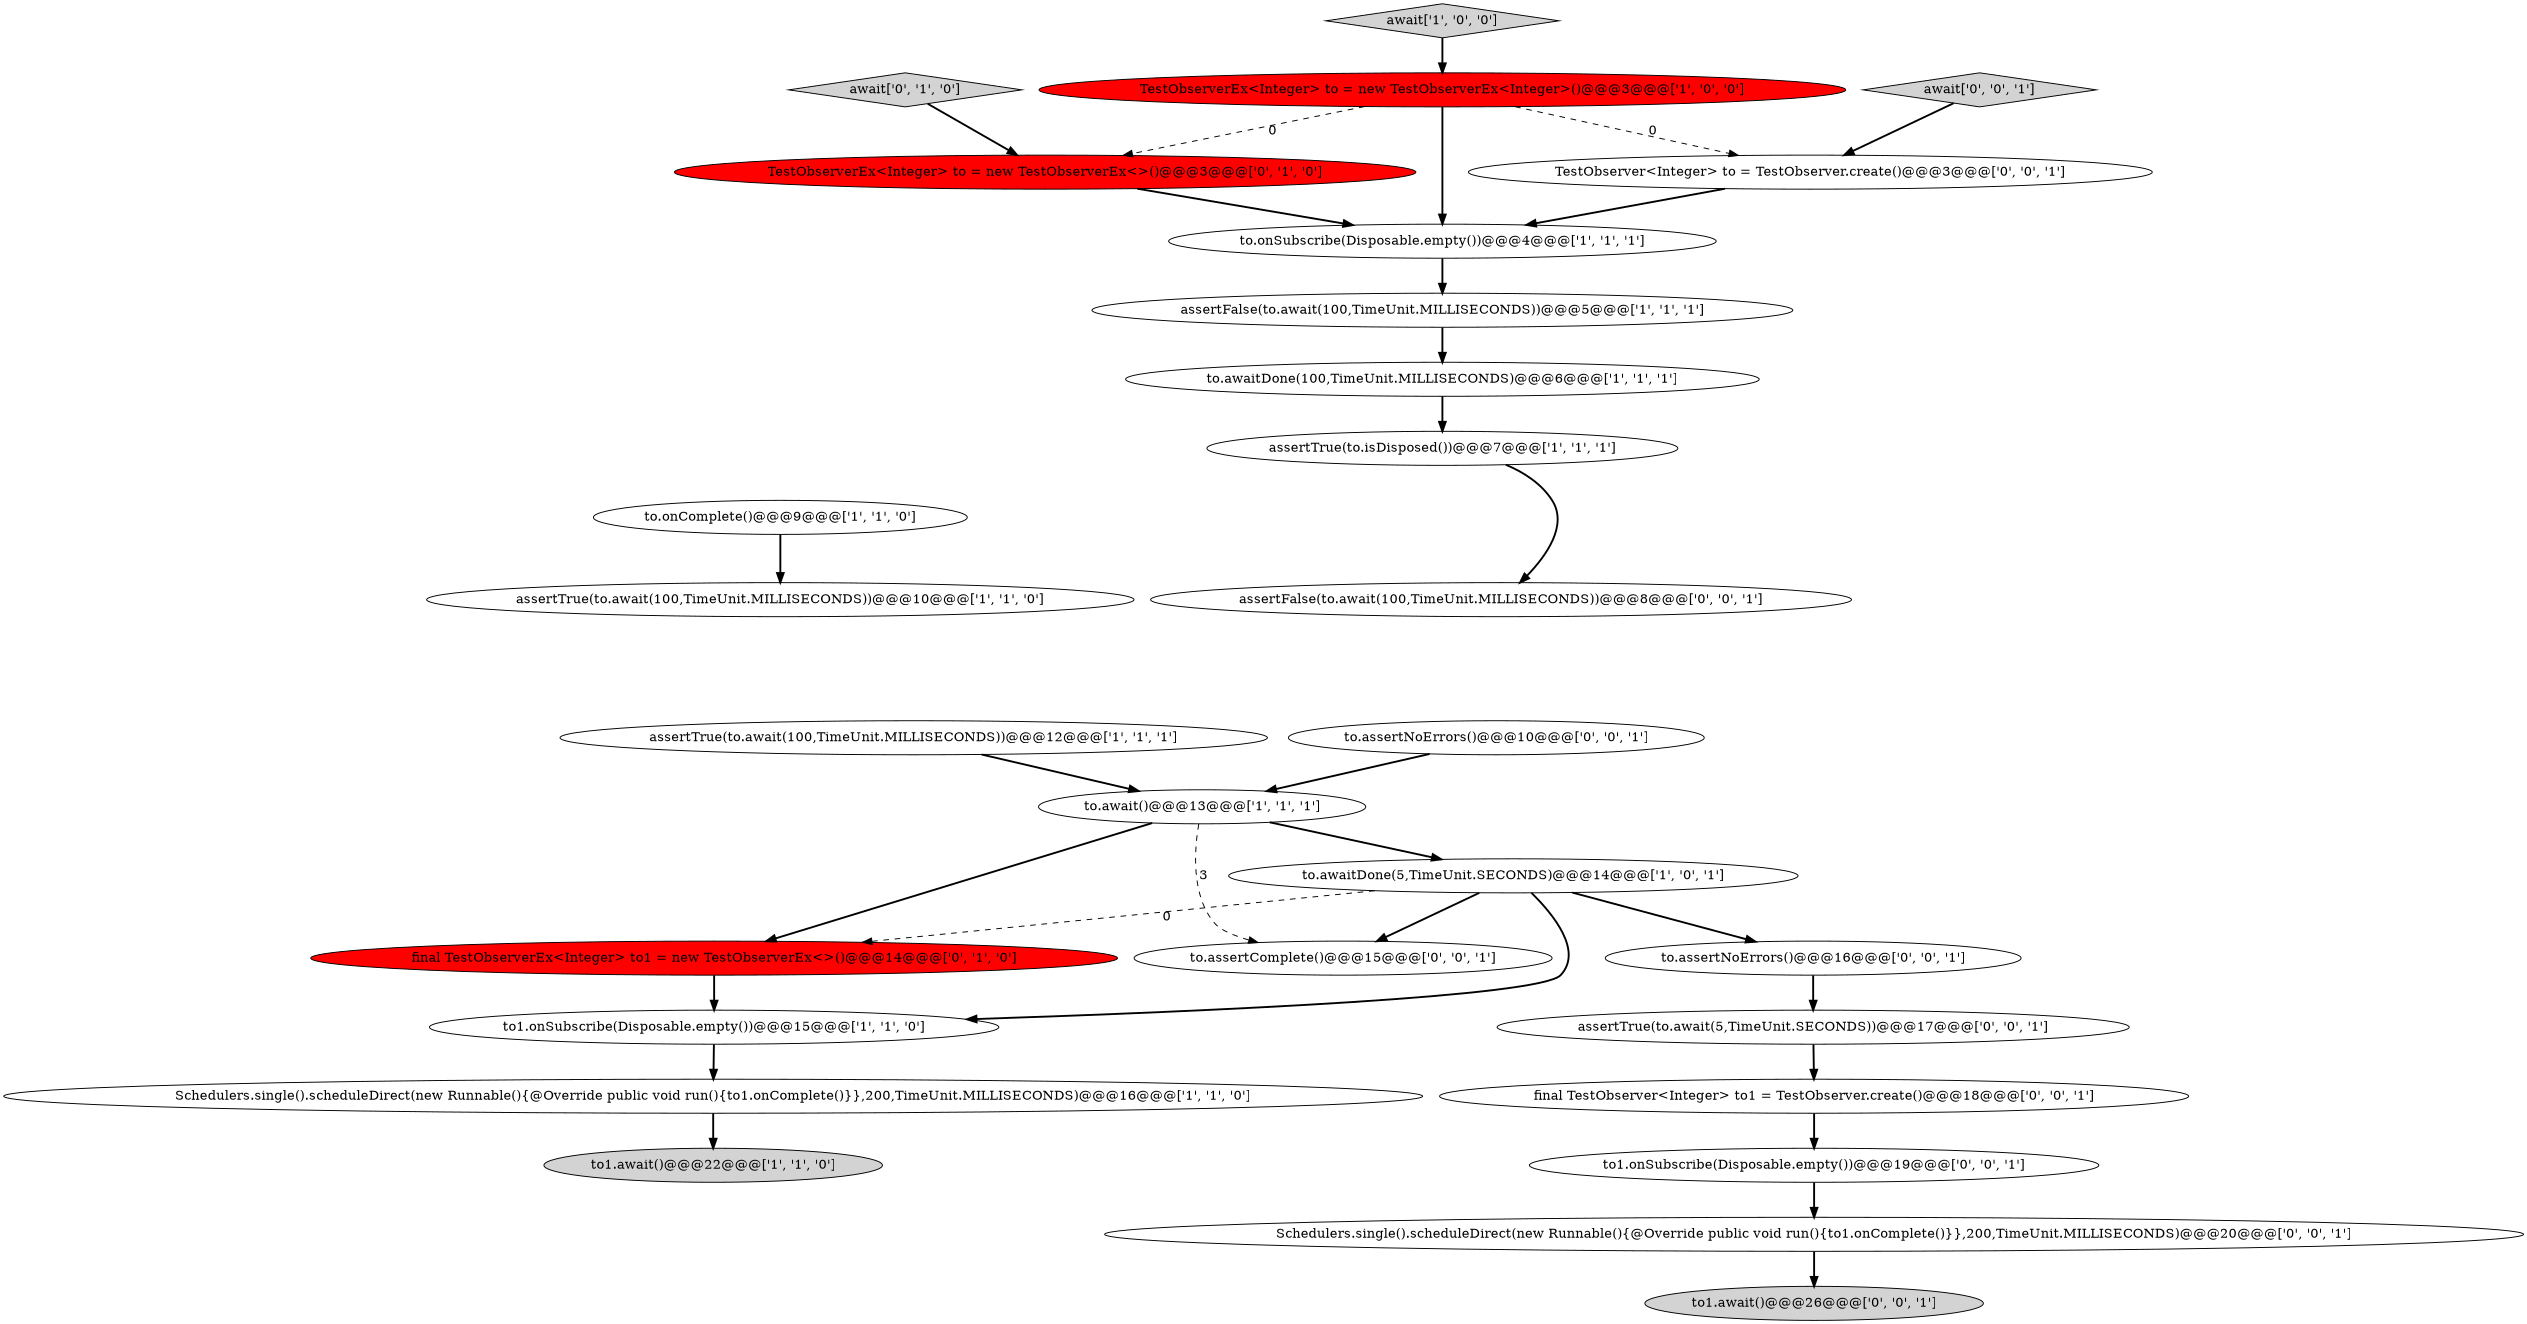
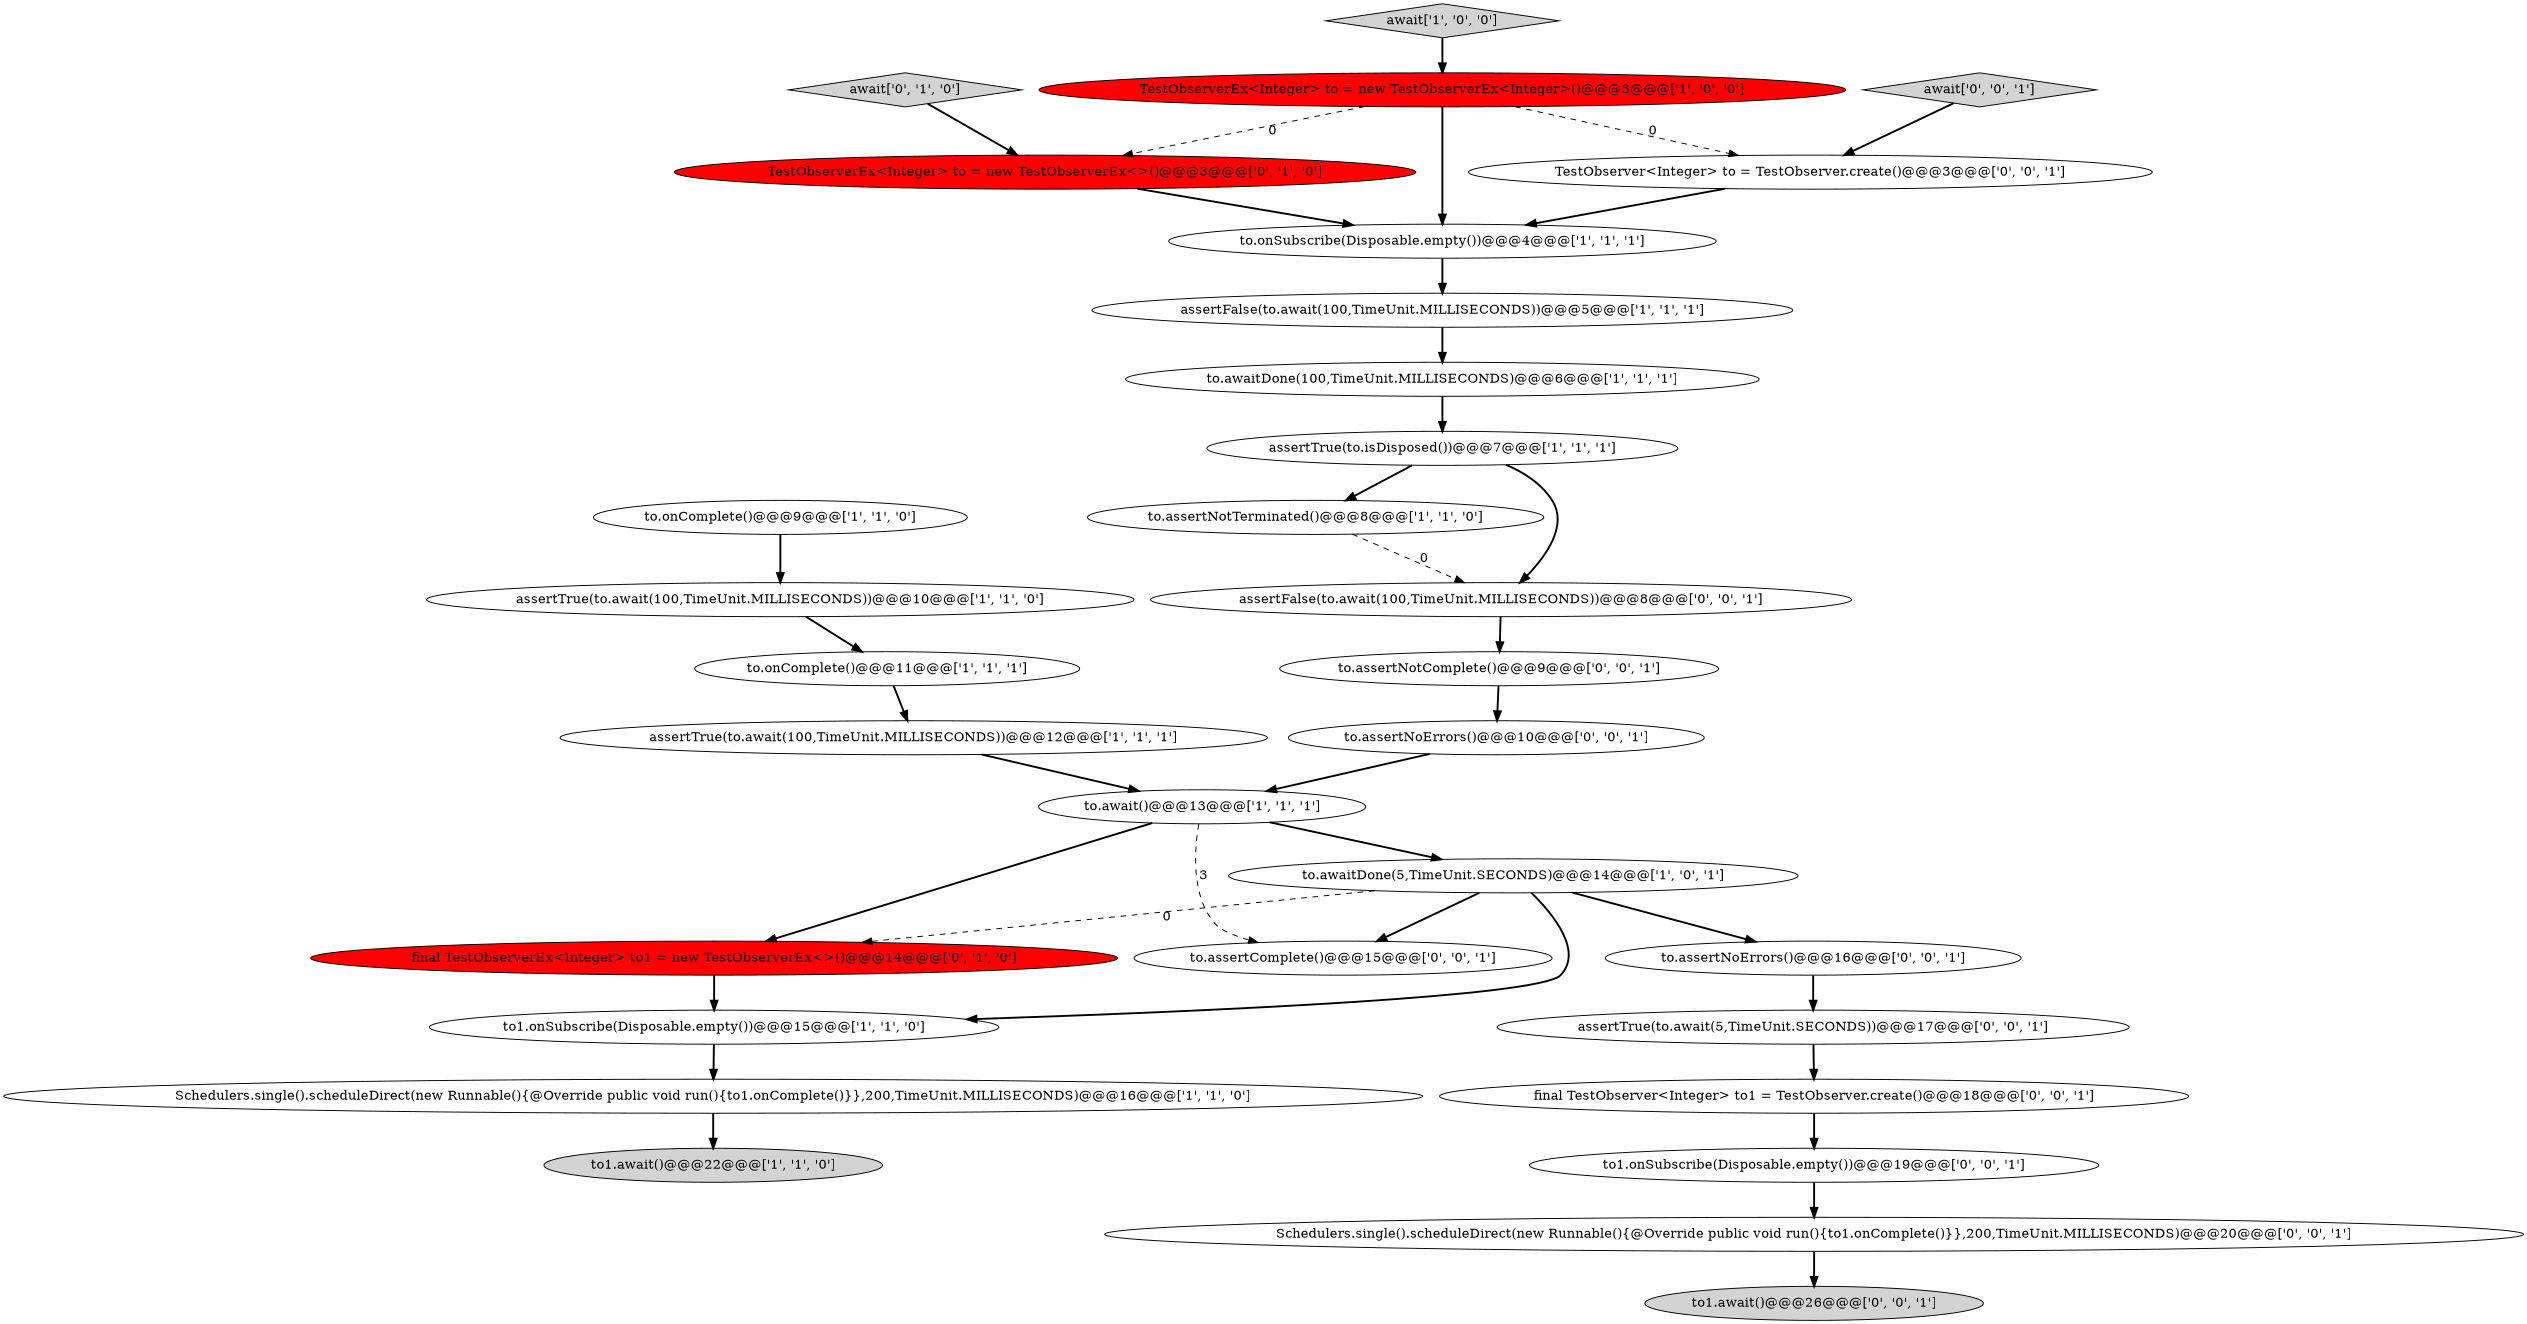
none -> (1316, 517)
none -> (887, 669)
none -> (1499, 669)
